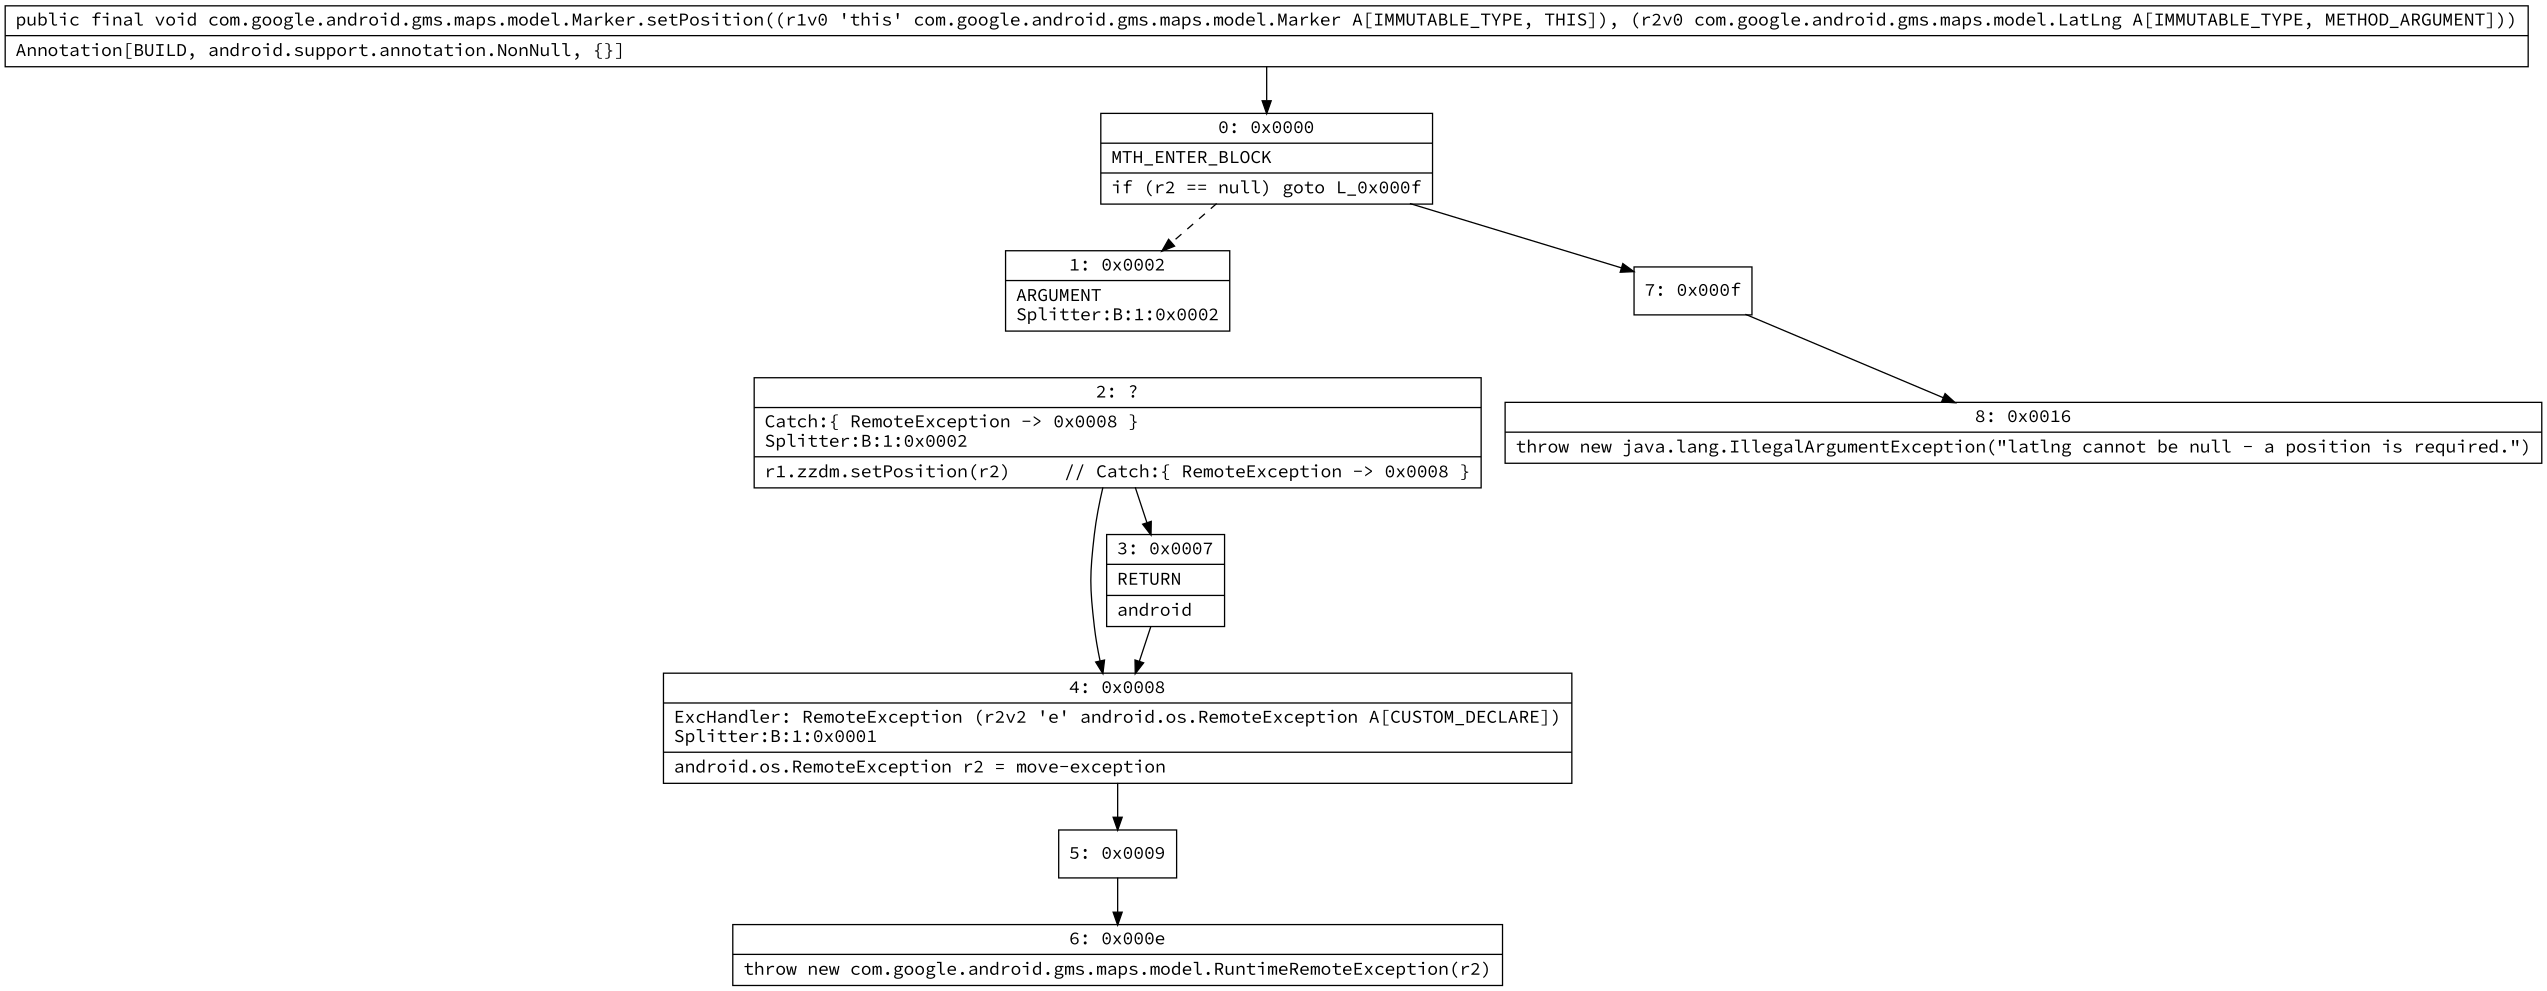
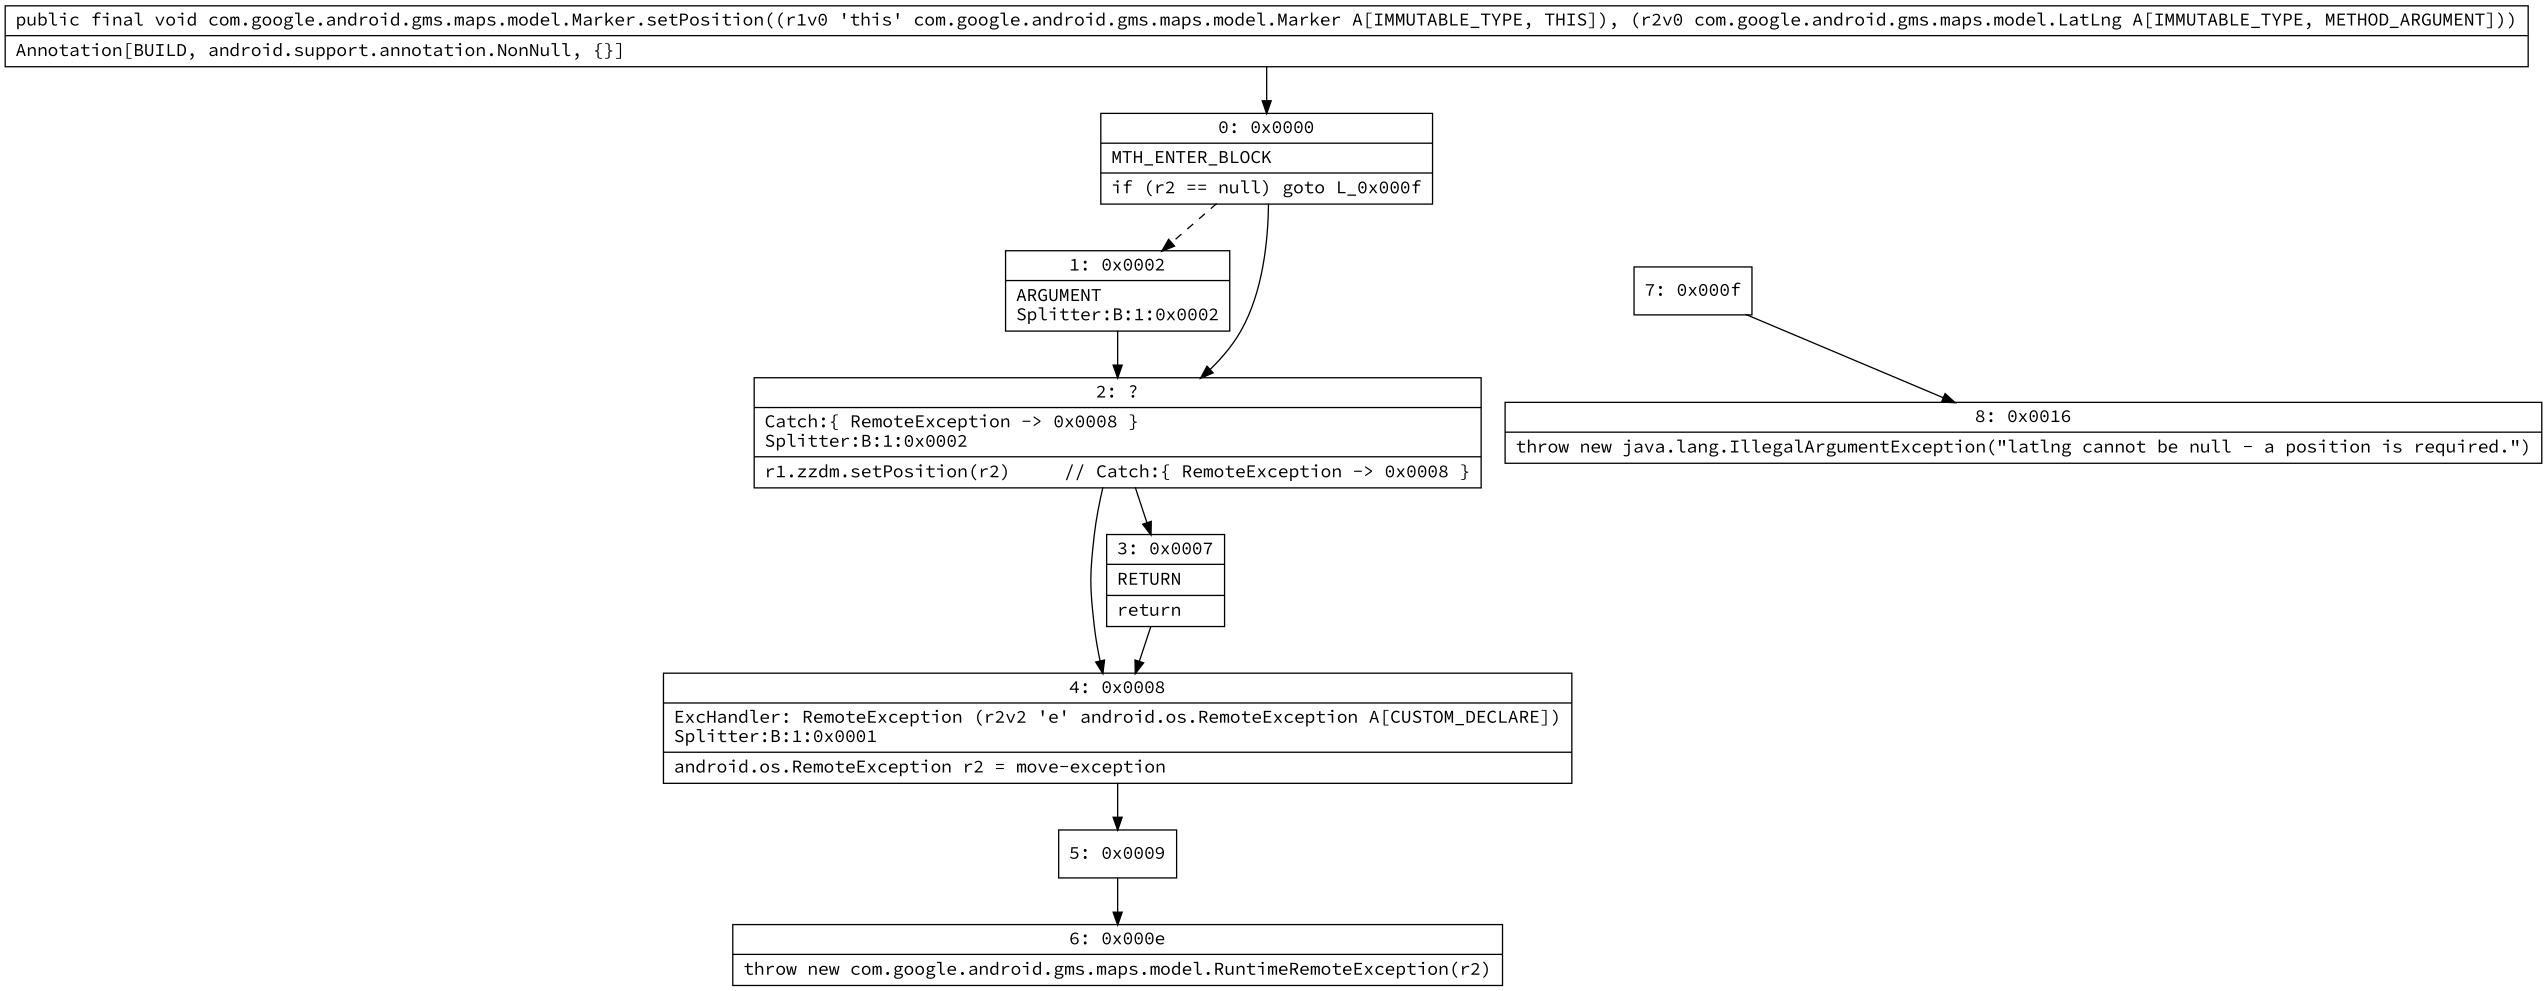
(1516, 236) -> (1256, 293)
none -> (1118, 348)
(1155, 610) -> (1149, 610)
